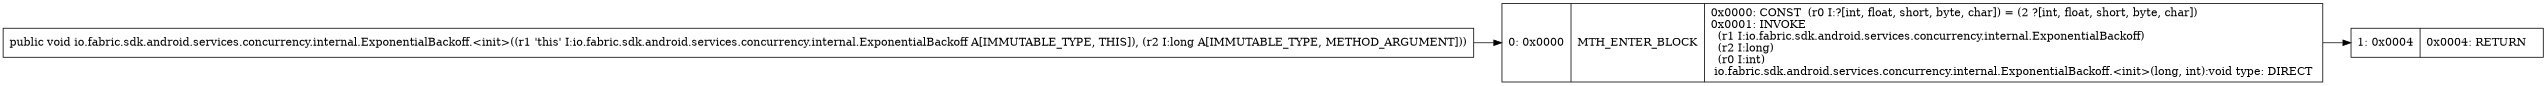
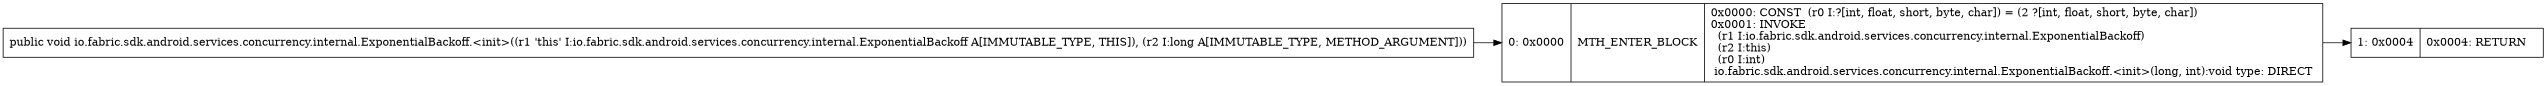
(1742, 48) -> (1741, 48)
